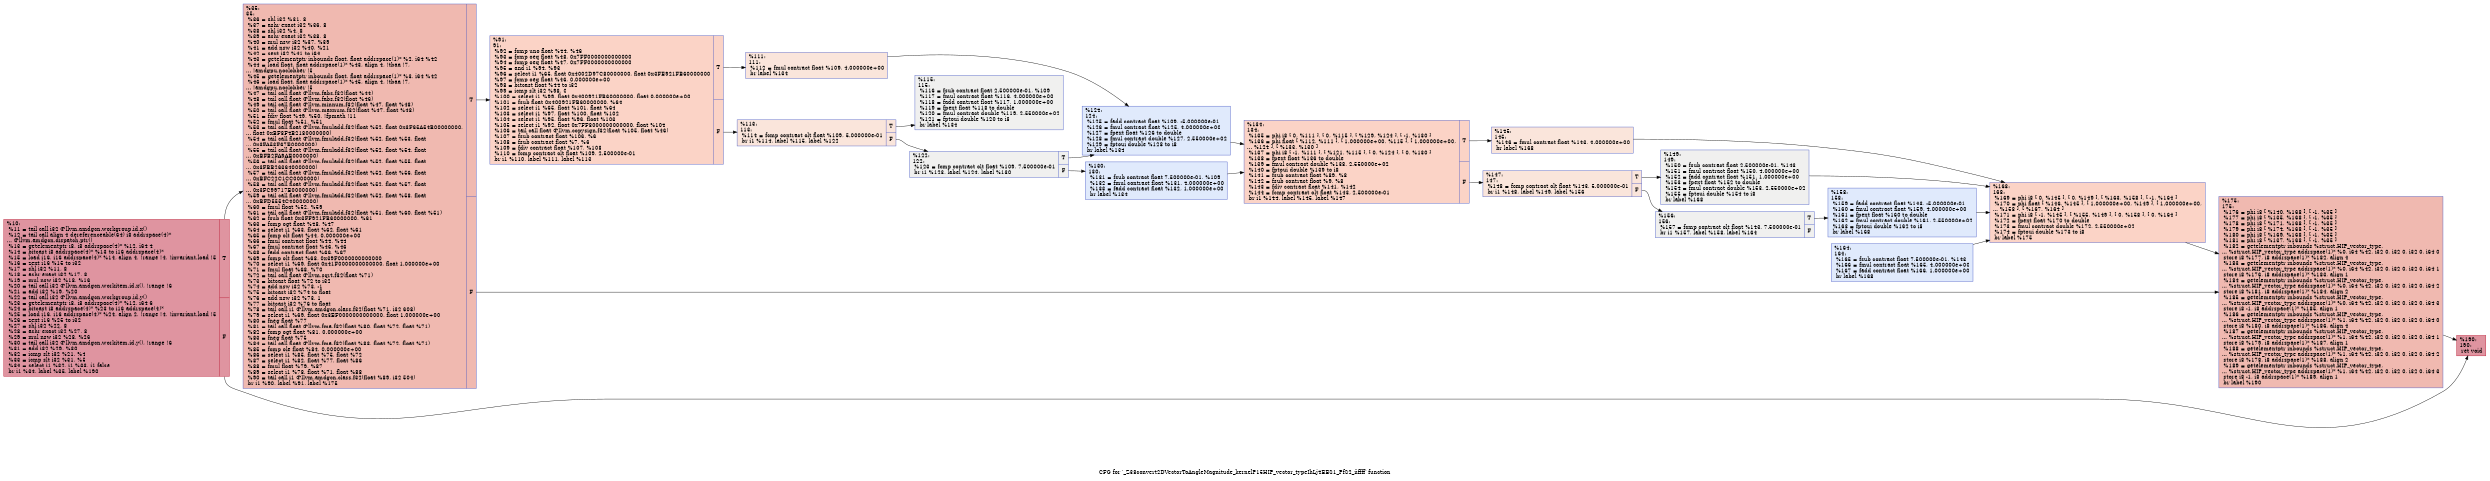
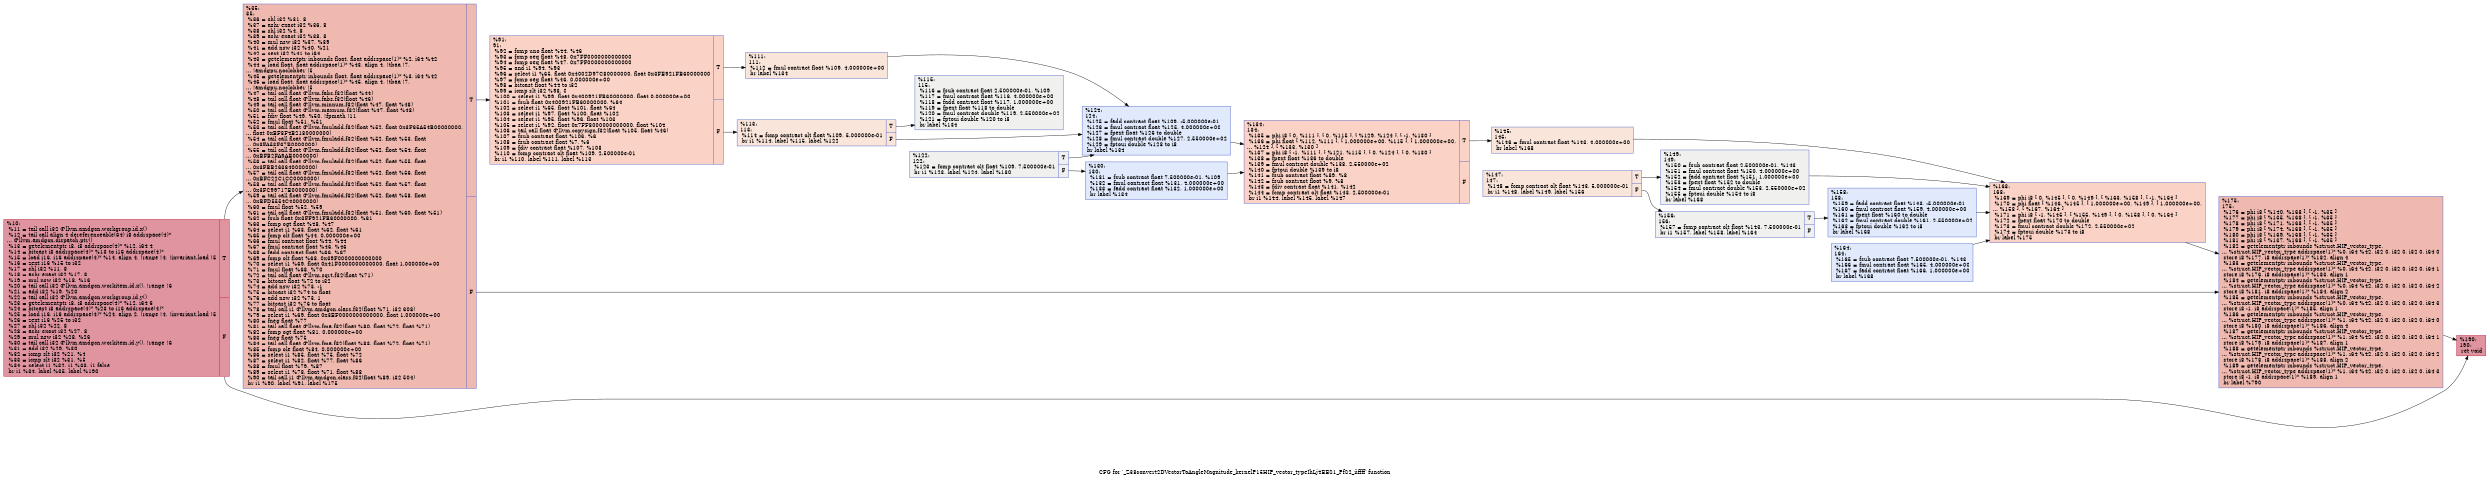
(910, 146) -> (987, 138)
(1474, 183) -> none
(2242, 383) -> (2242, 383)
